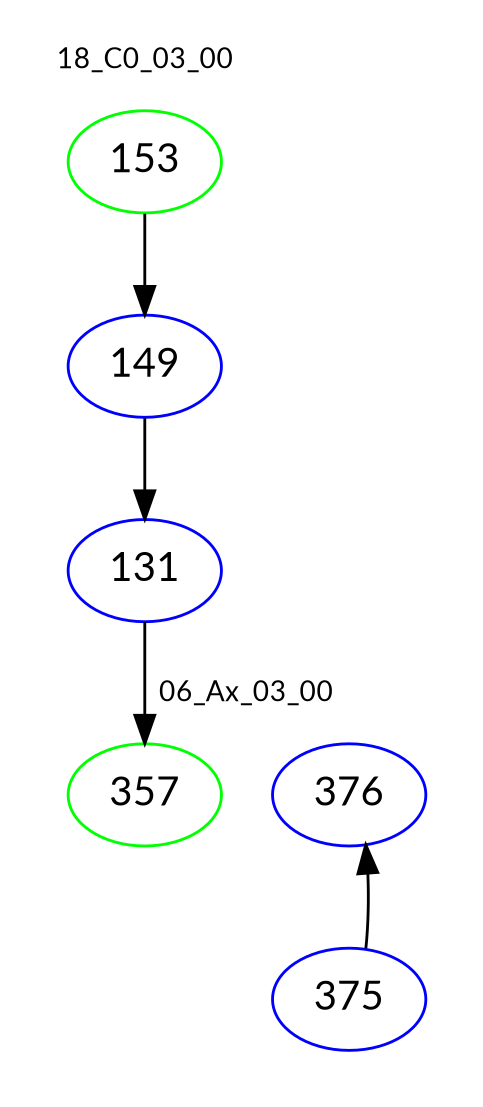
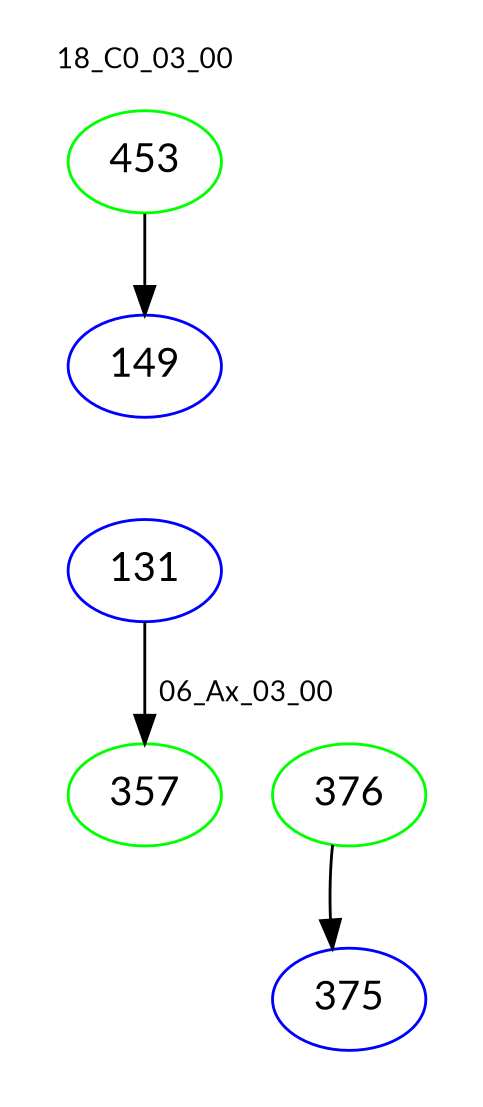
(145, 162) -> (145, 162)
(145, 454) -> none
(349, 795) -> (349, 795)
(368, 911) -> (330, 882)
